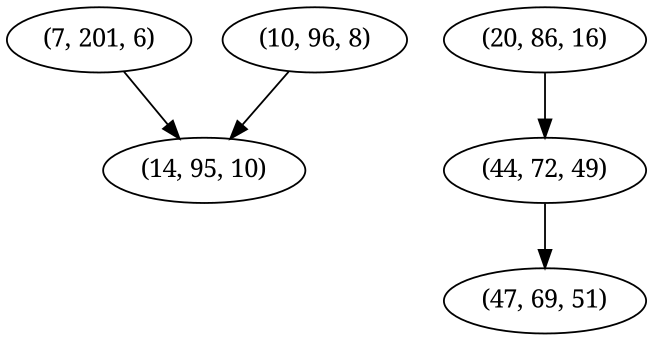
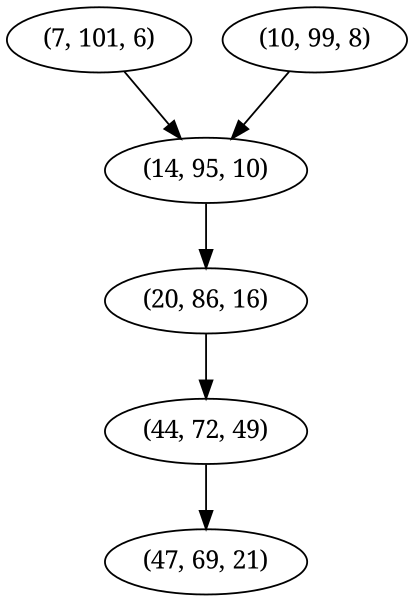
(99, 40) -> (99, 40)
(315, 40) -> (315, 40)
none -> (206, 227)
(545, 301) -> (206, 562)
